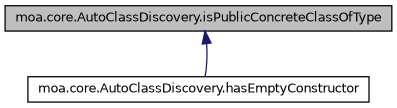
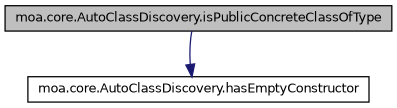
(207, 60) -> (190, 48)
